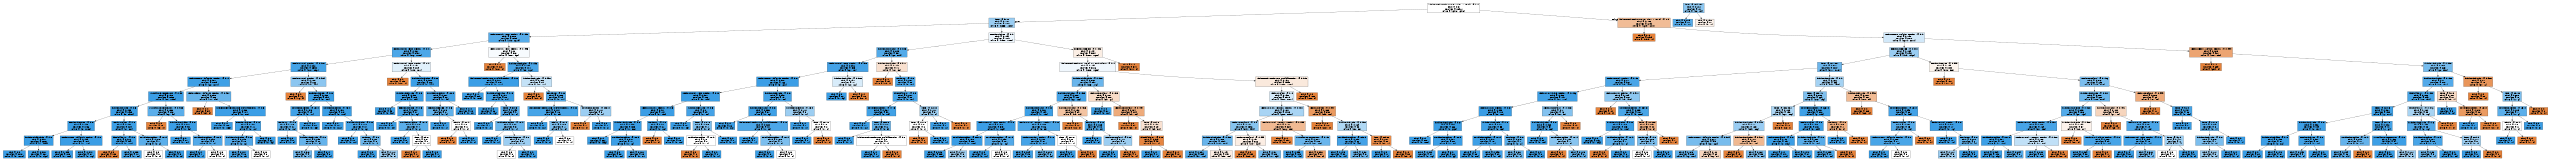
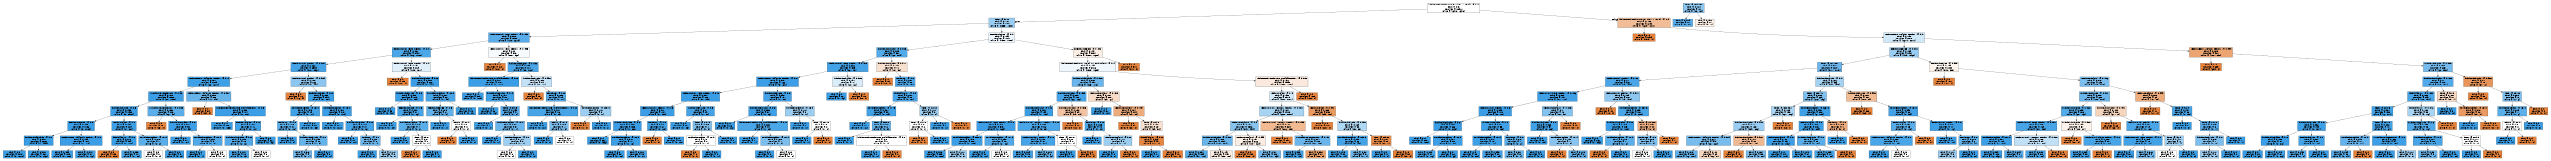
(2471, 141) -> (2471, 141)
